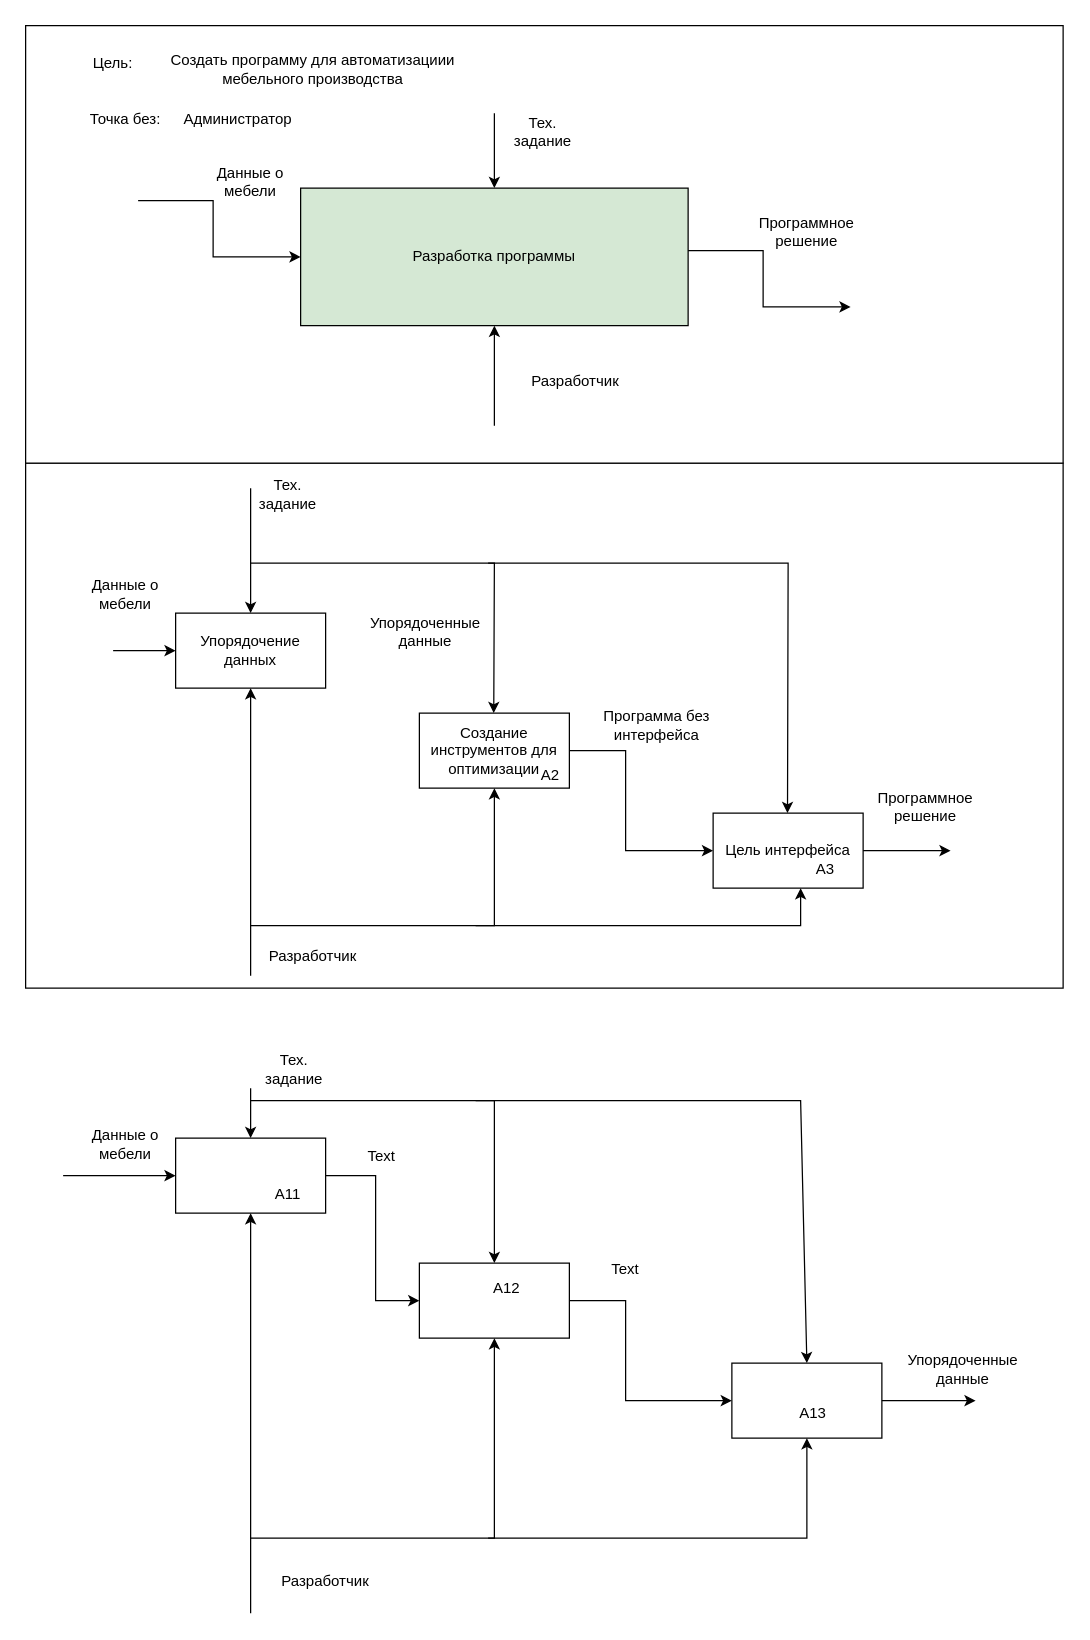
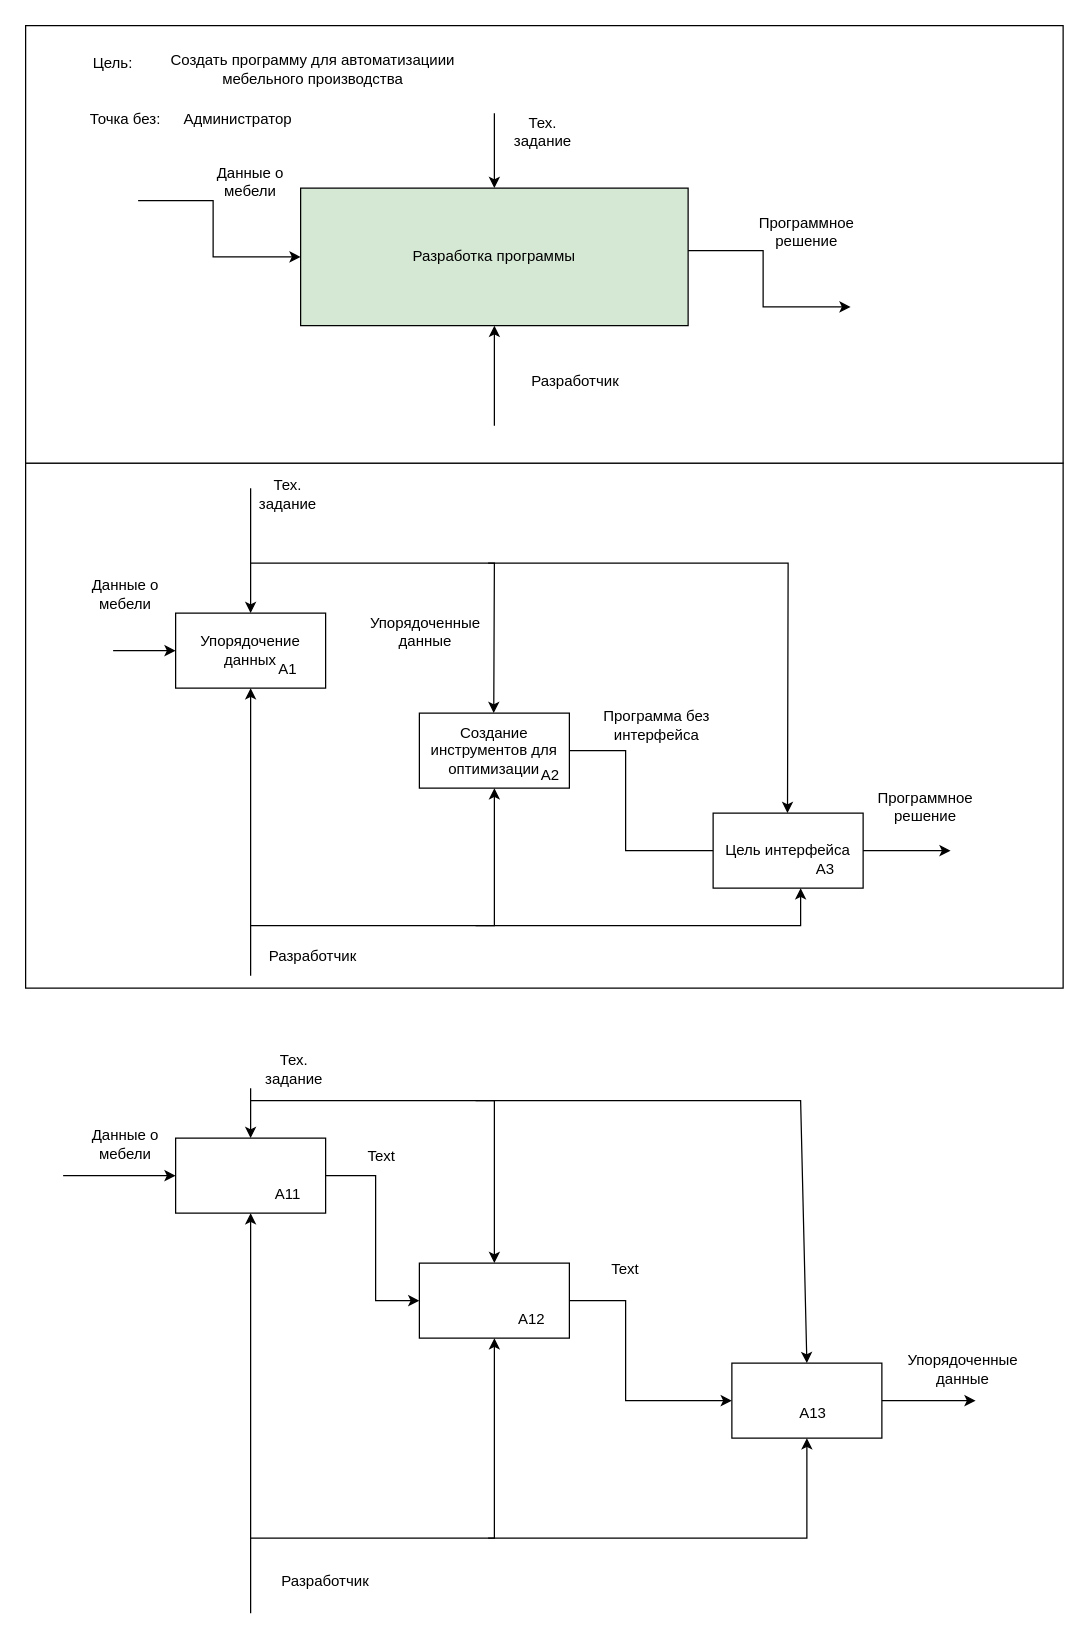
none -> (288, 669)
(703, 851) -> (706, 851)
(507, 1288) -> (532, 1319)
